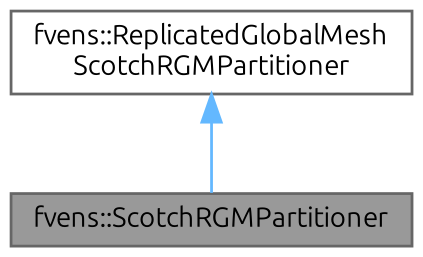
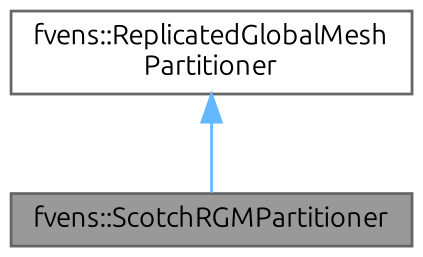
(212, 53) -> (212, 53)
